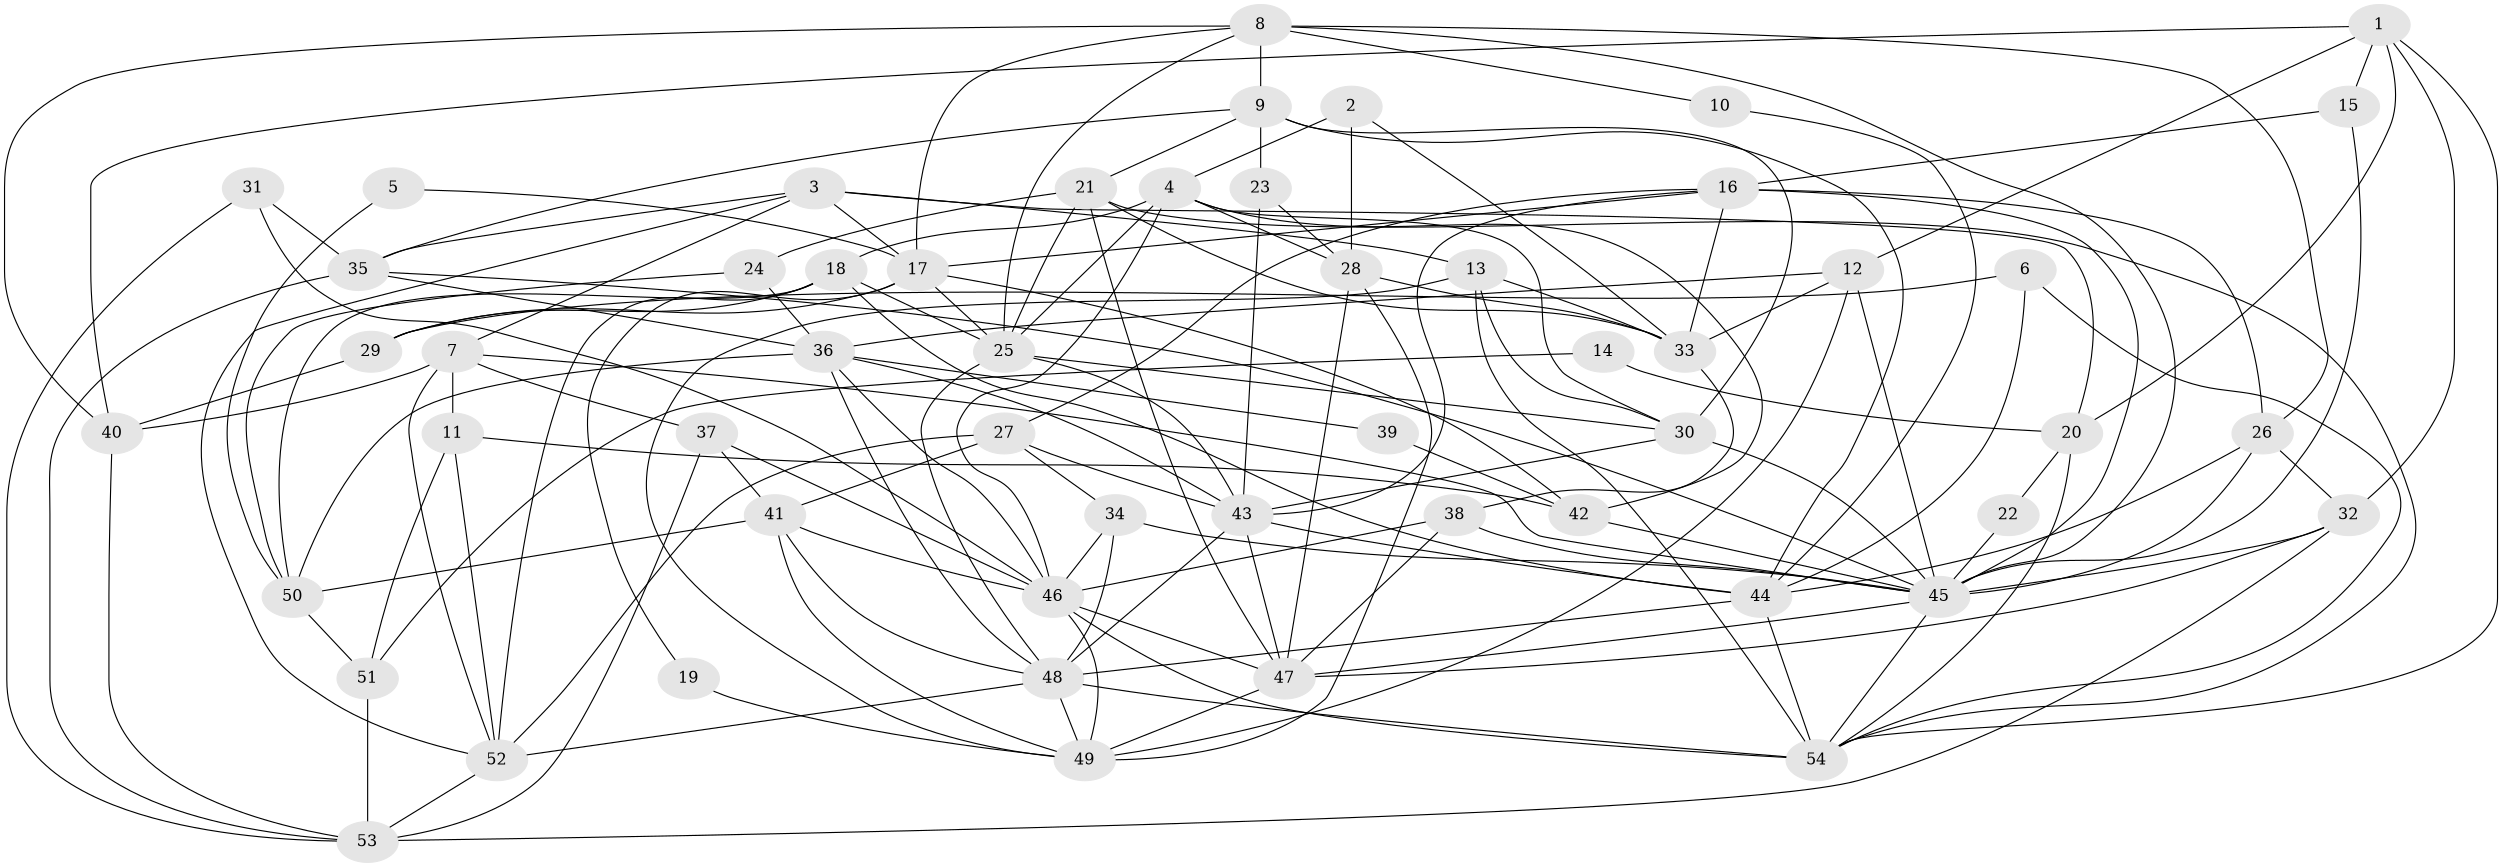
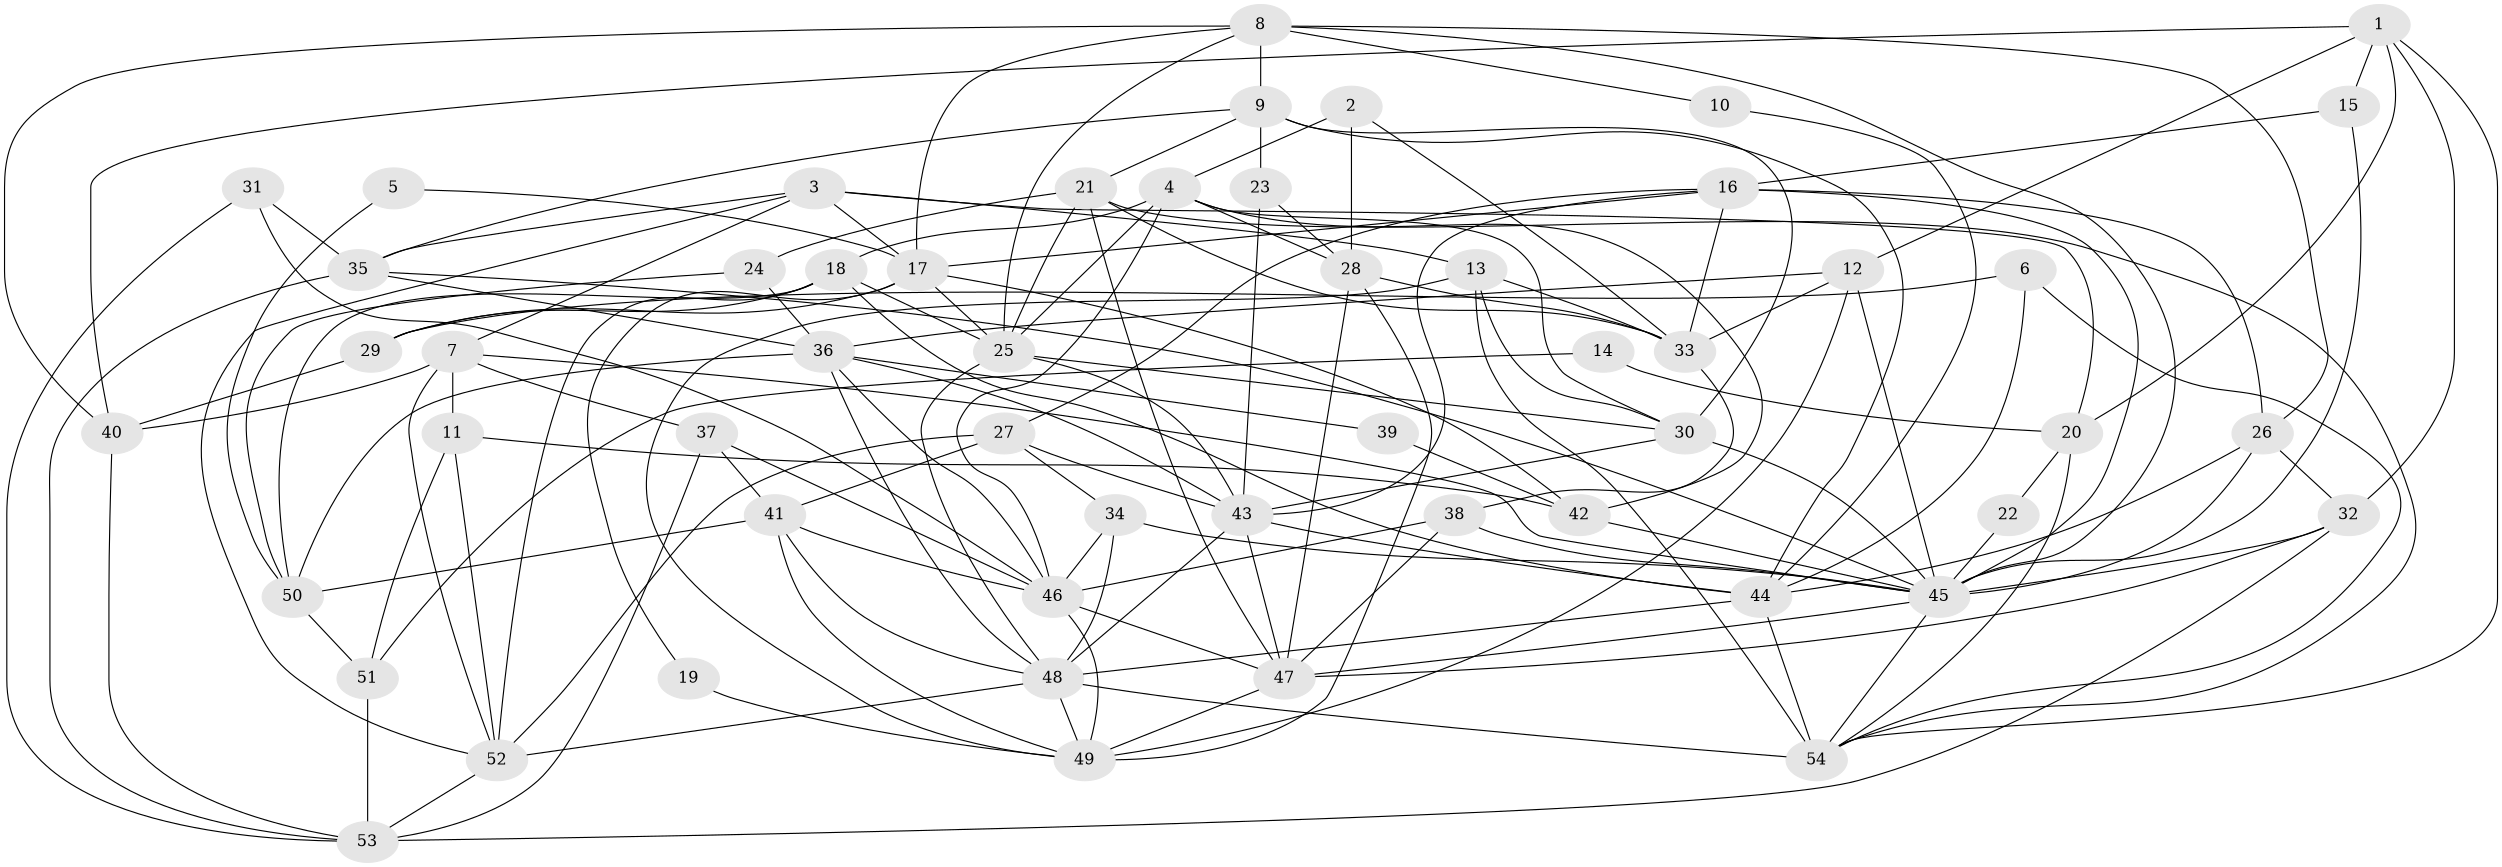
(1419, 728) -> none
